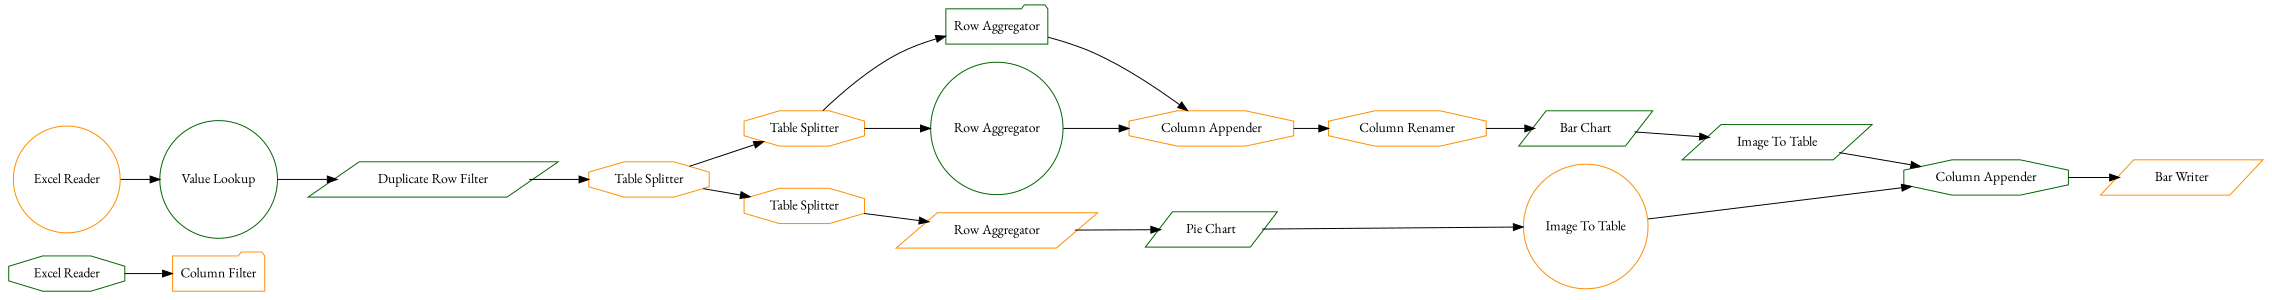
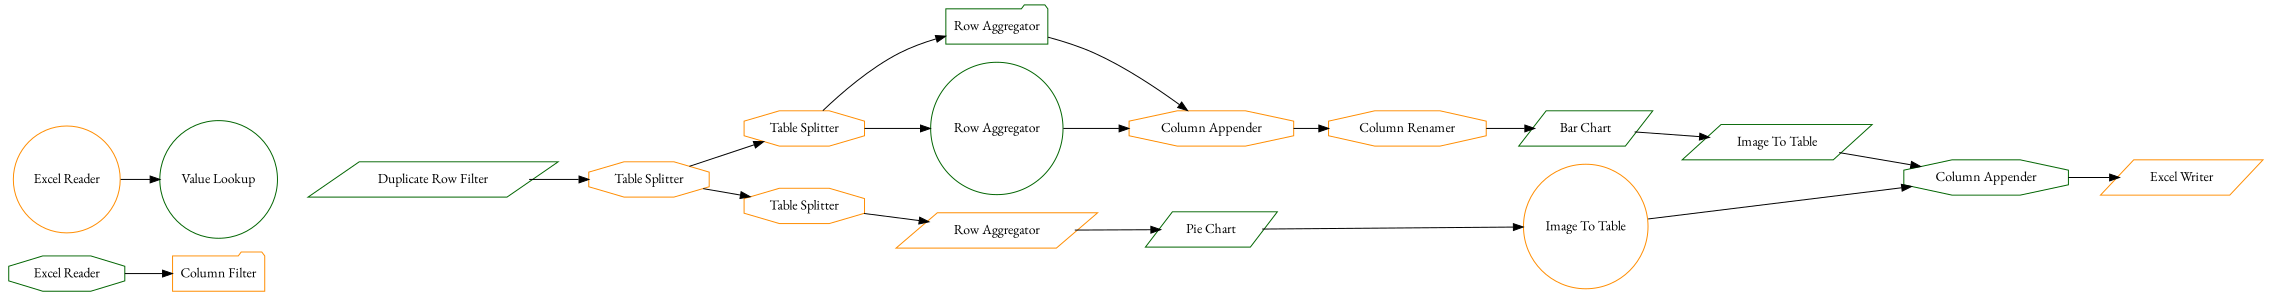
(2182, 177) -> (2182, 177)
(302, 179) -> none
